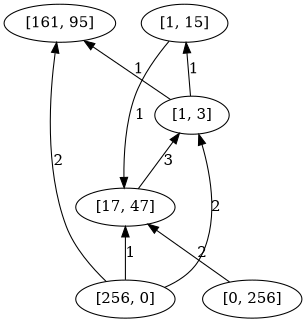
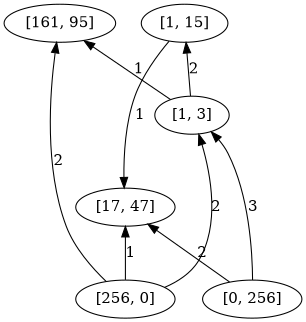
(194, 69) -> (194, 69)
(156, 165) -> (246, 207)
